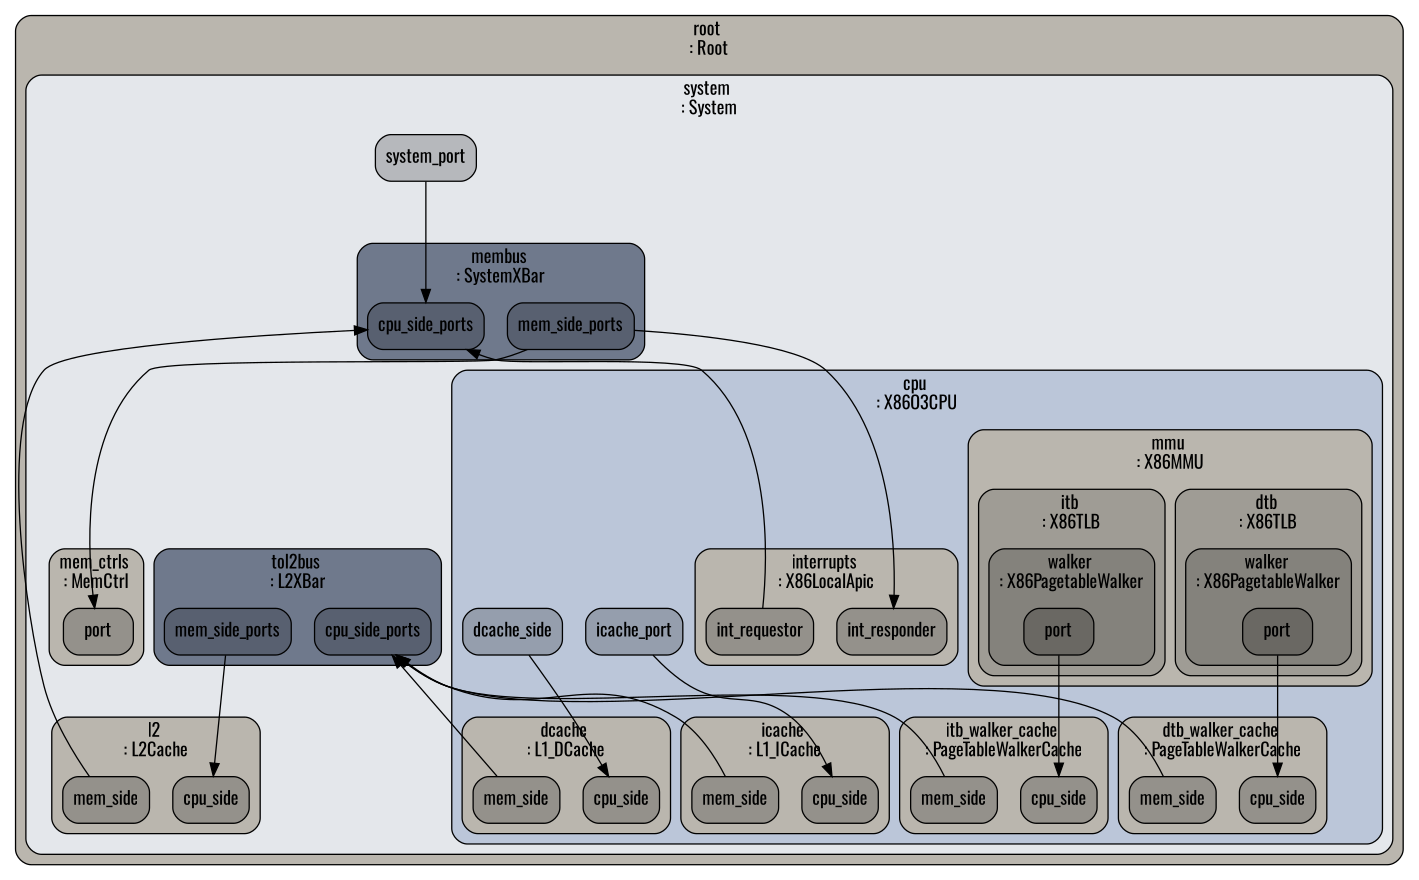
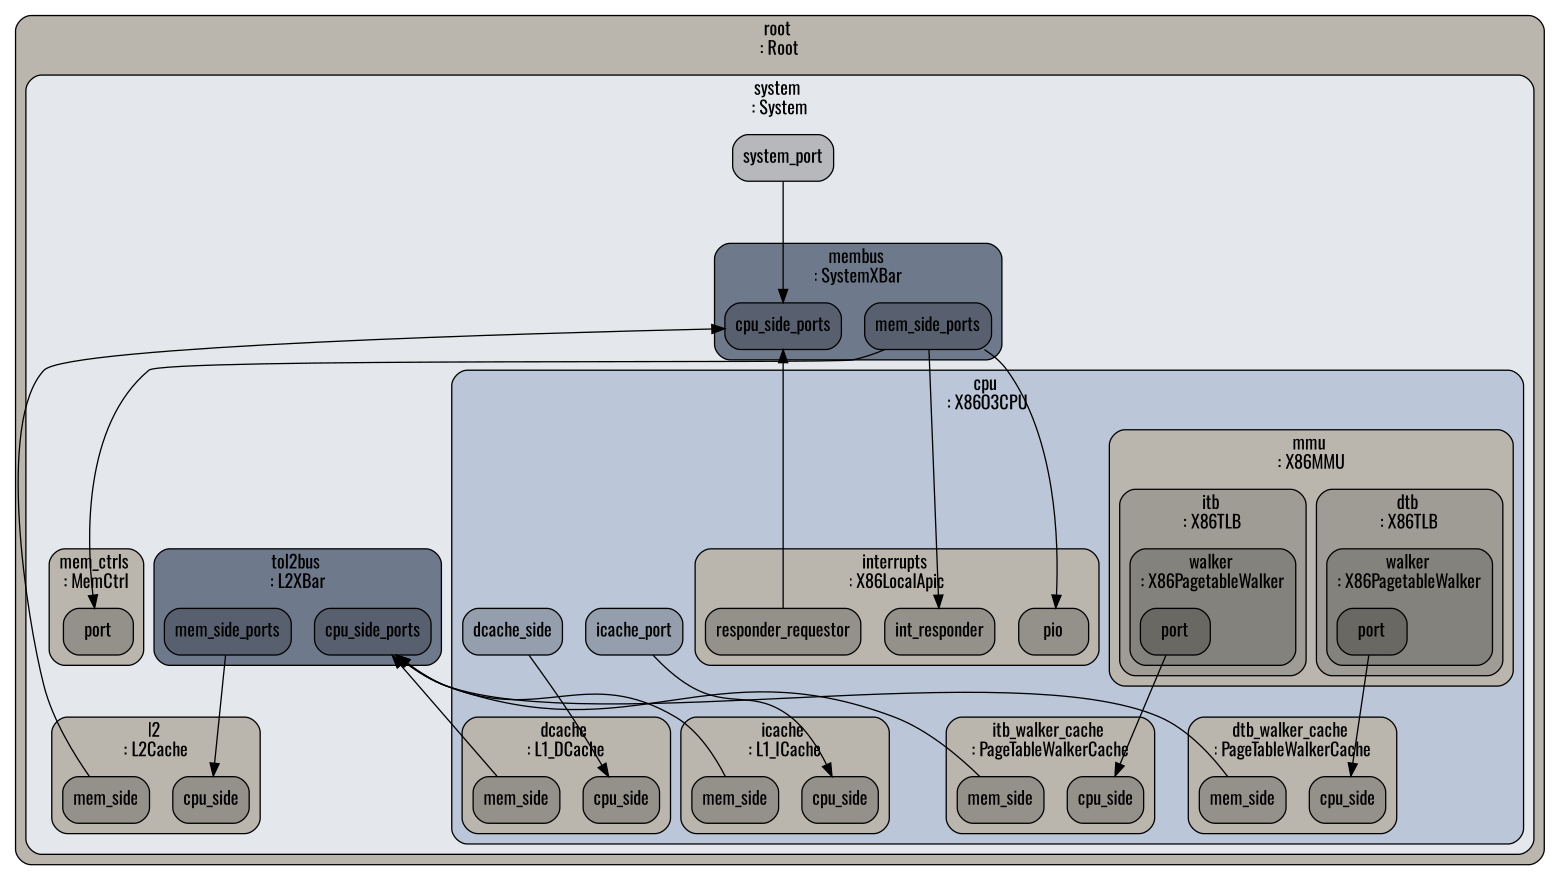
(760, 632) -> (783, 632)
none -> (1054, 632)
